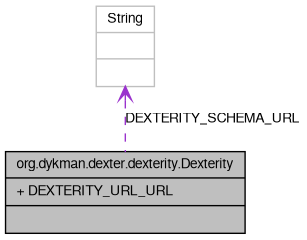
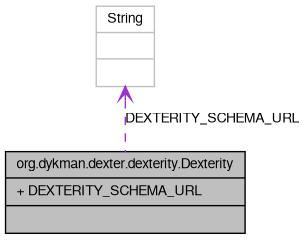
(96, 191) -> (110, 191)
